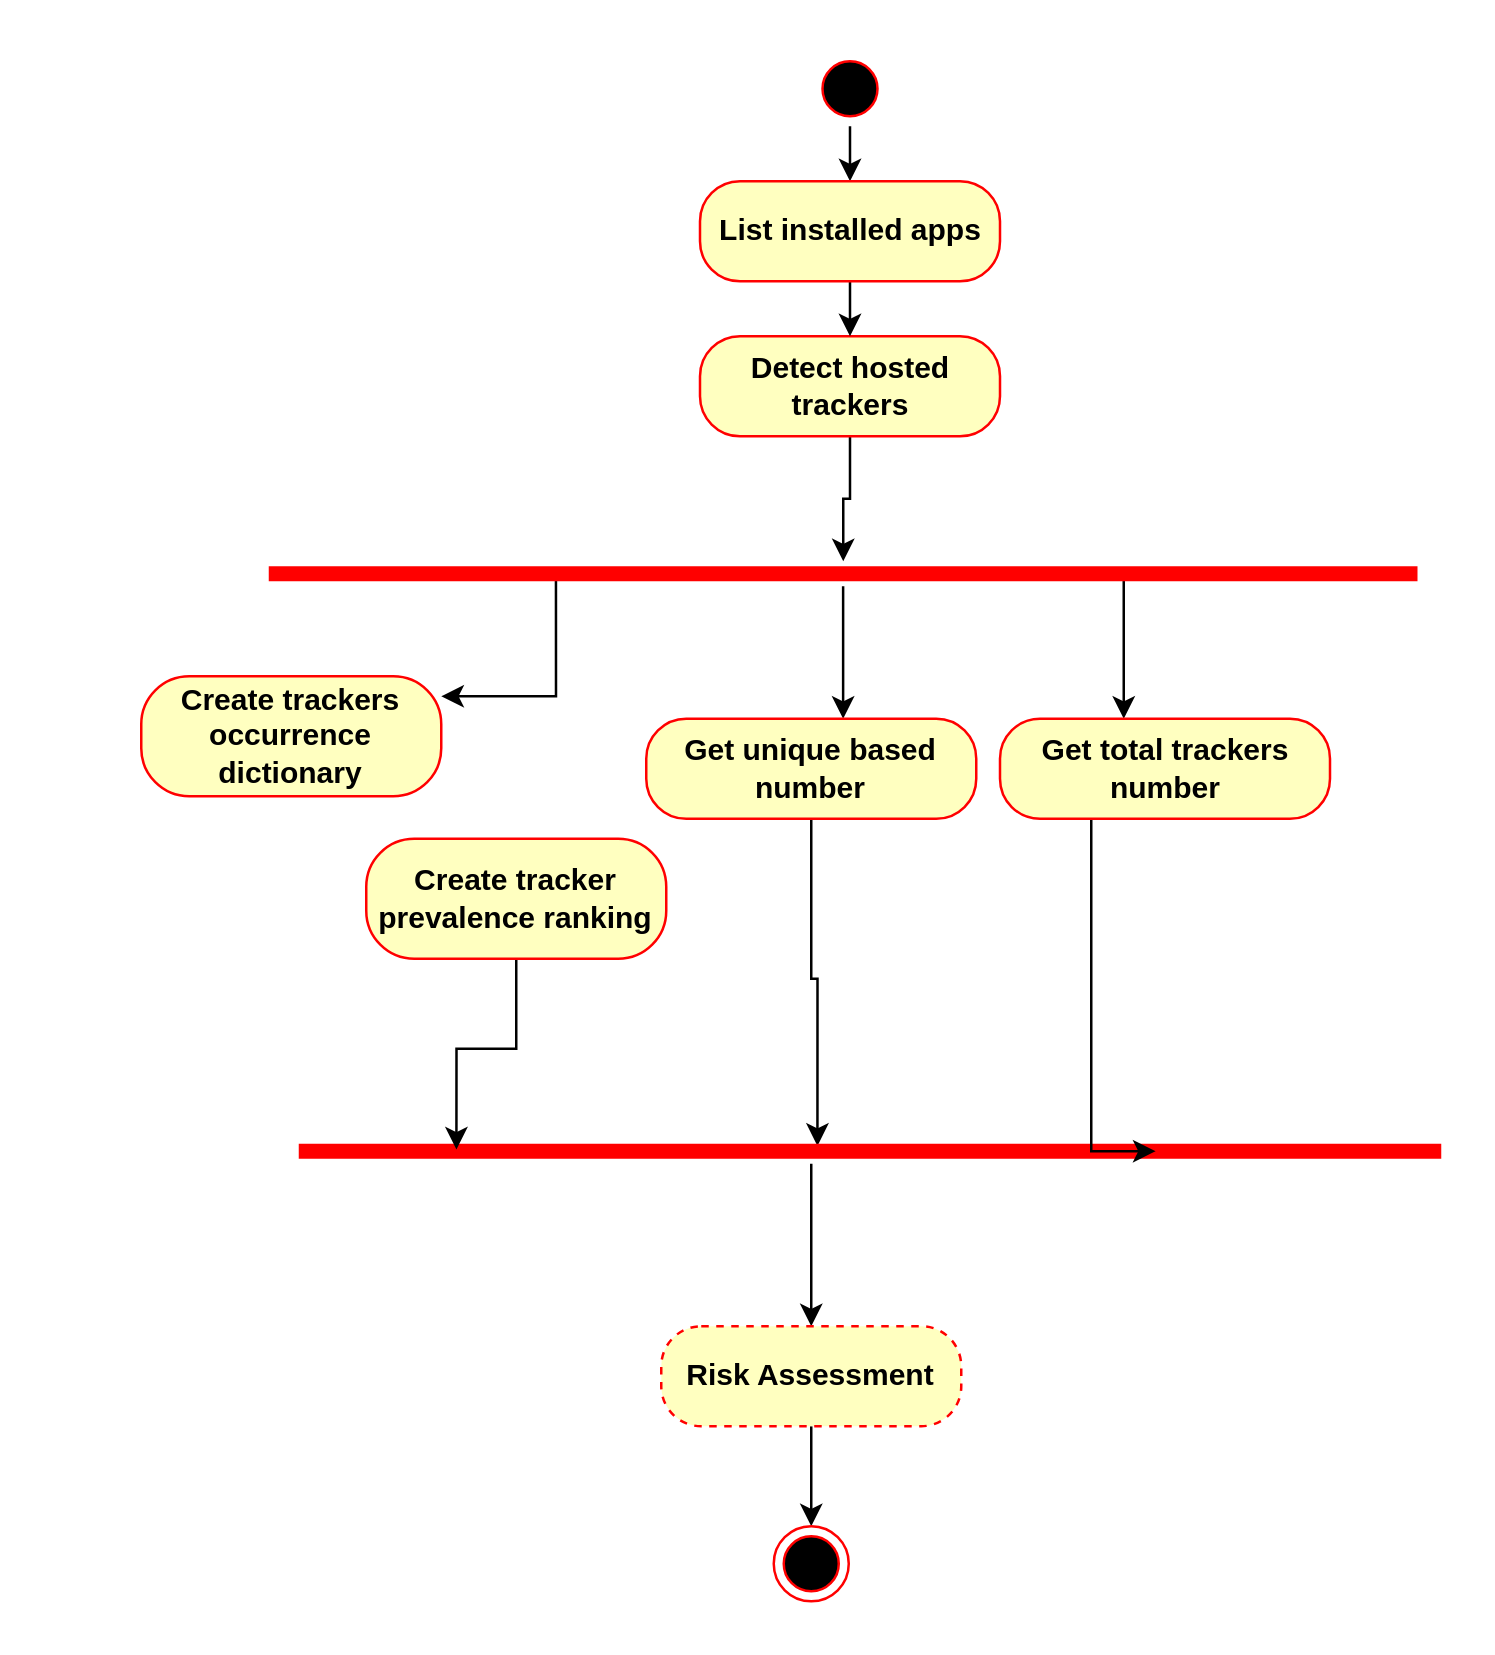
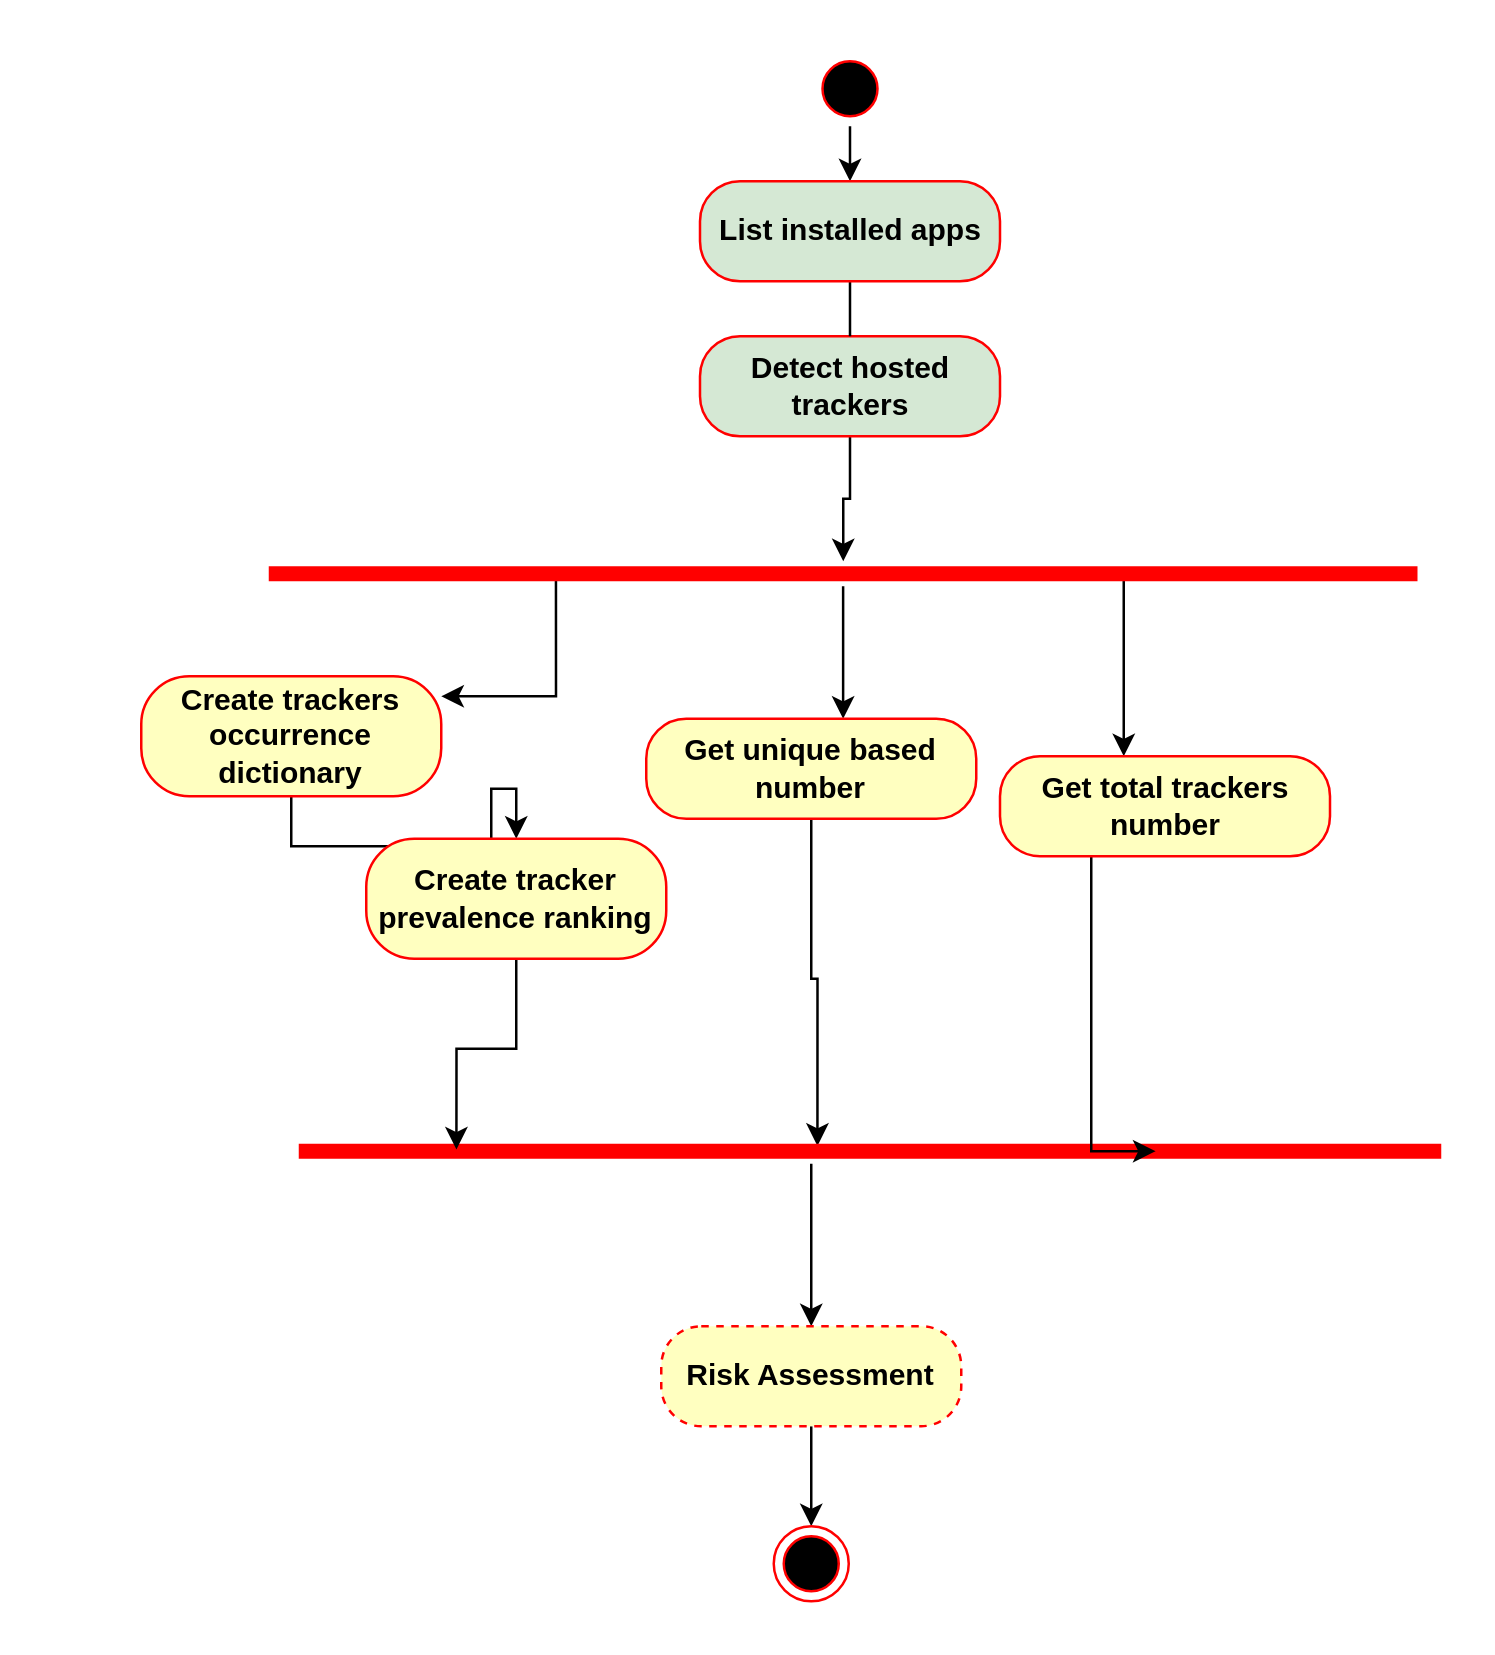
(850, 231) -> (850, 231)
(850, 318) -> (850, 326)
(850, 386) -> (850, 386)
(1165, 769) -> (1165, 806)
none -> (314, 846)
